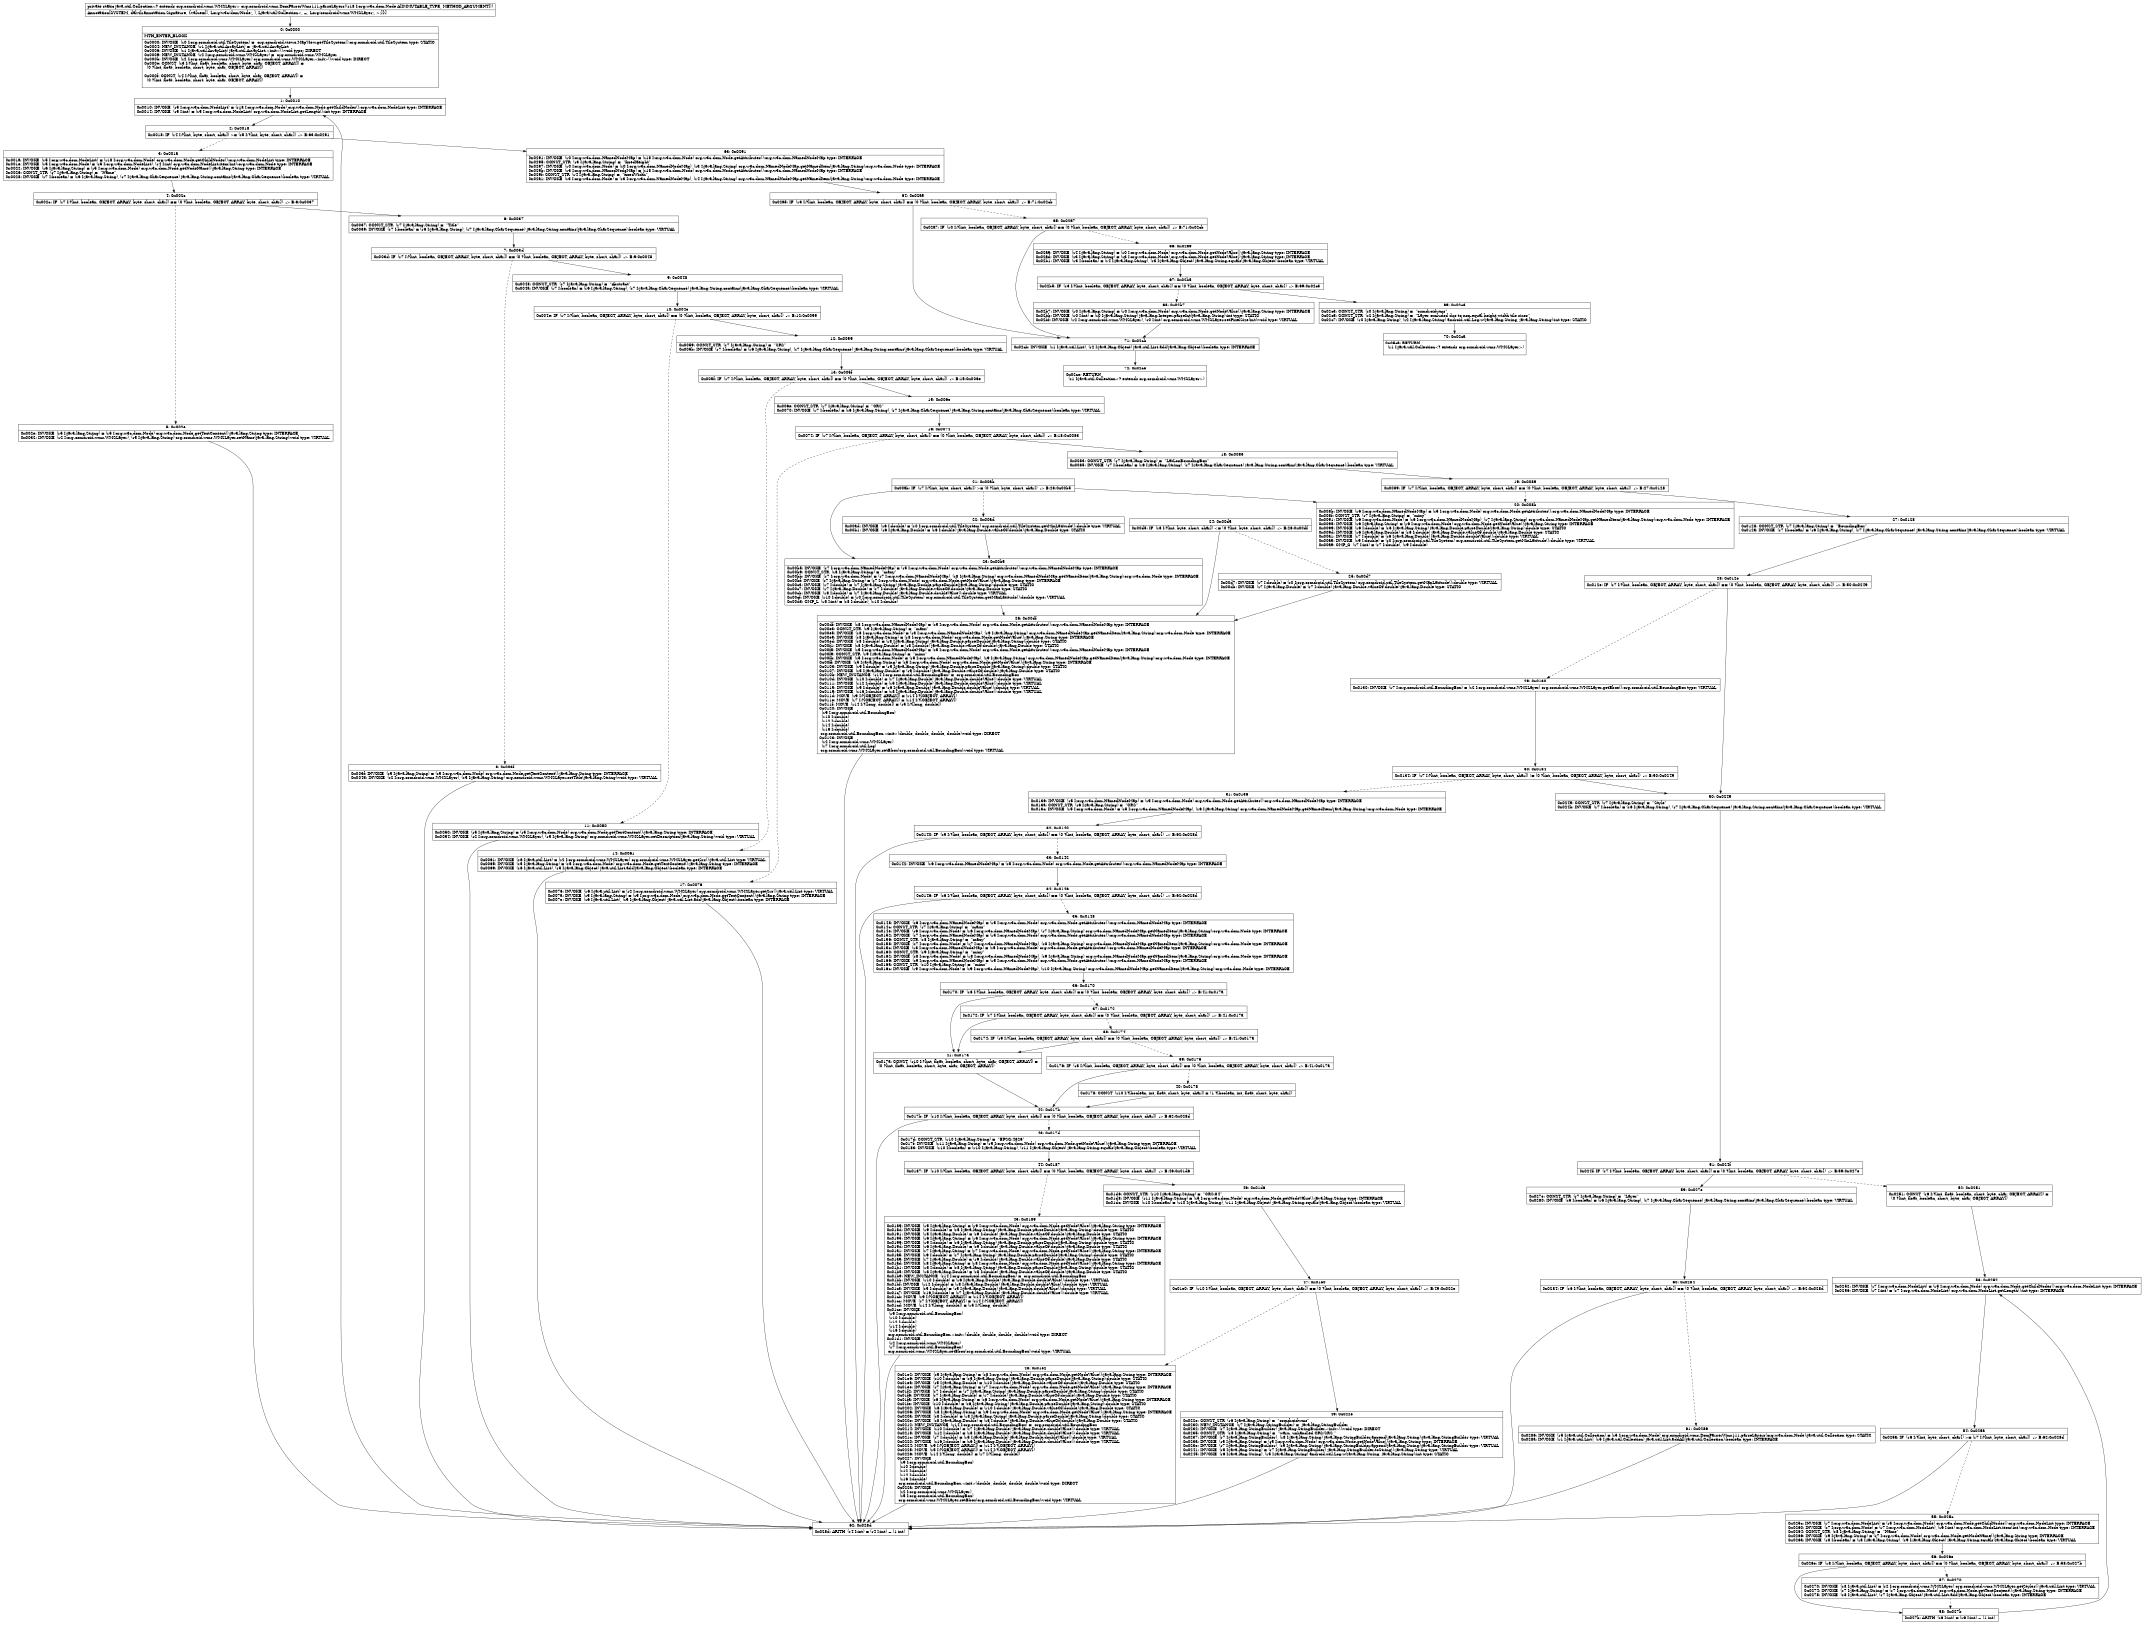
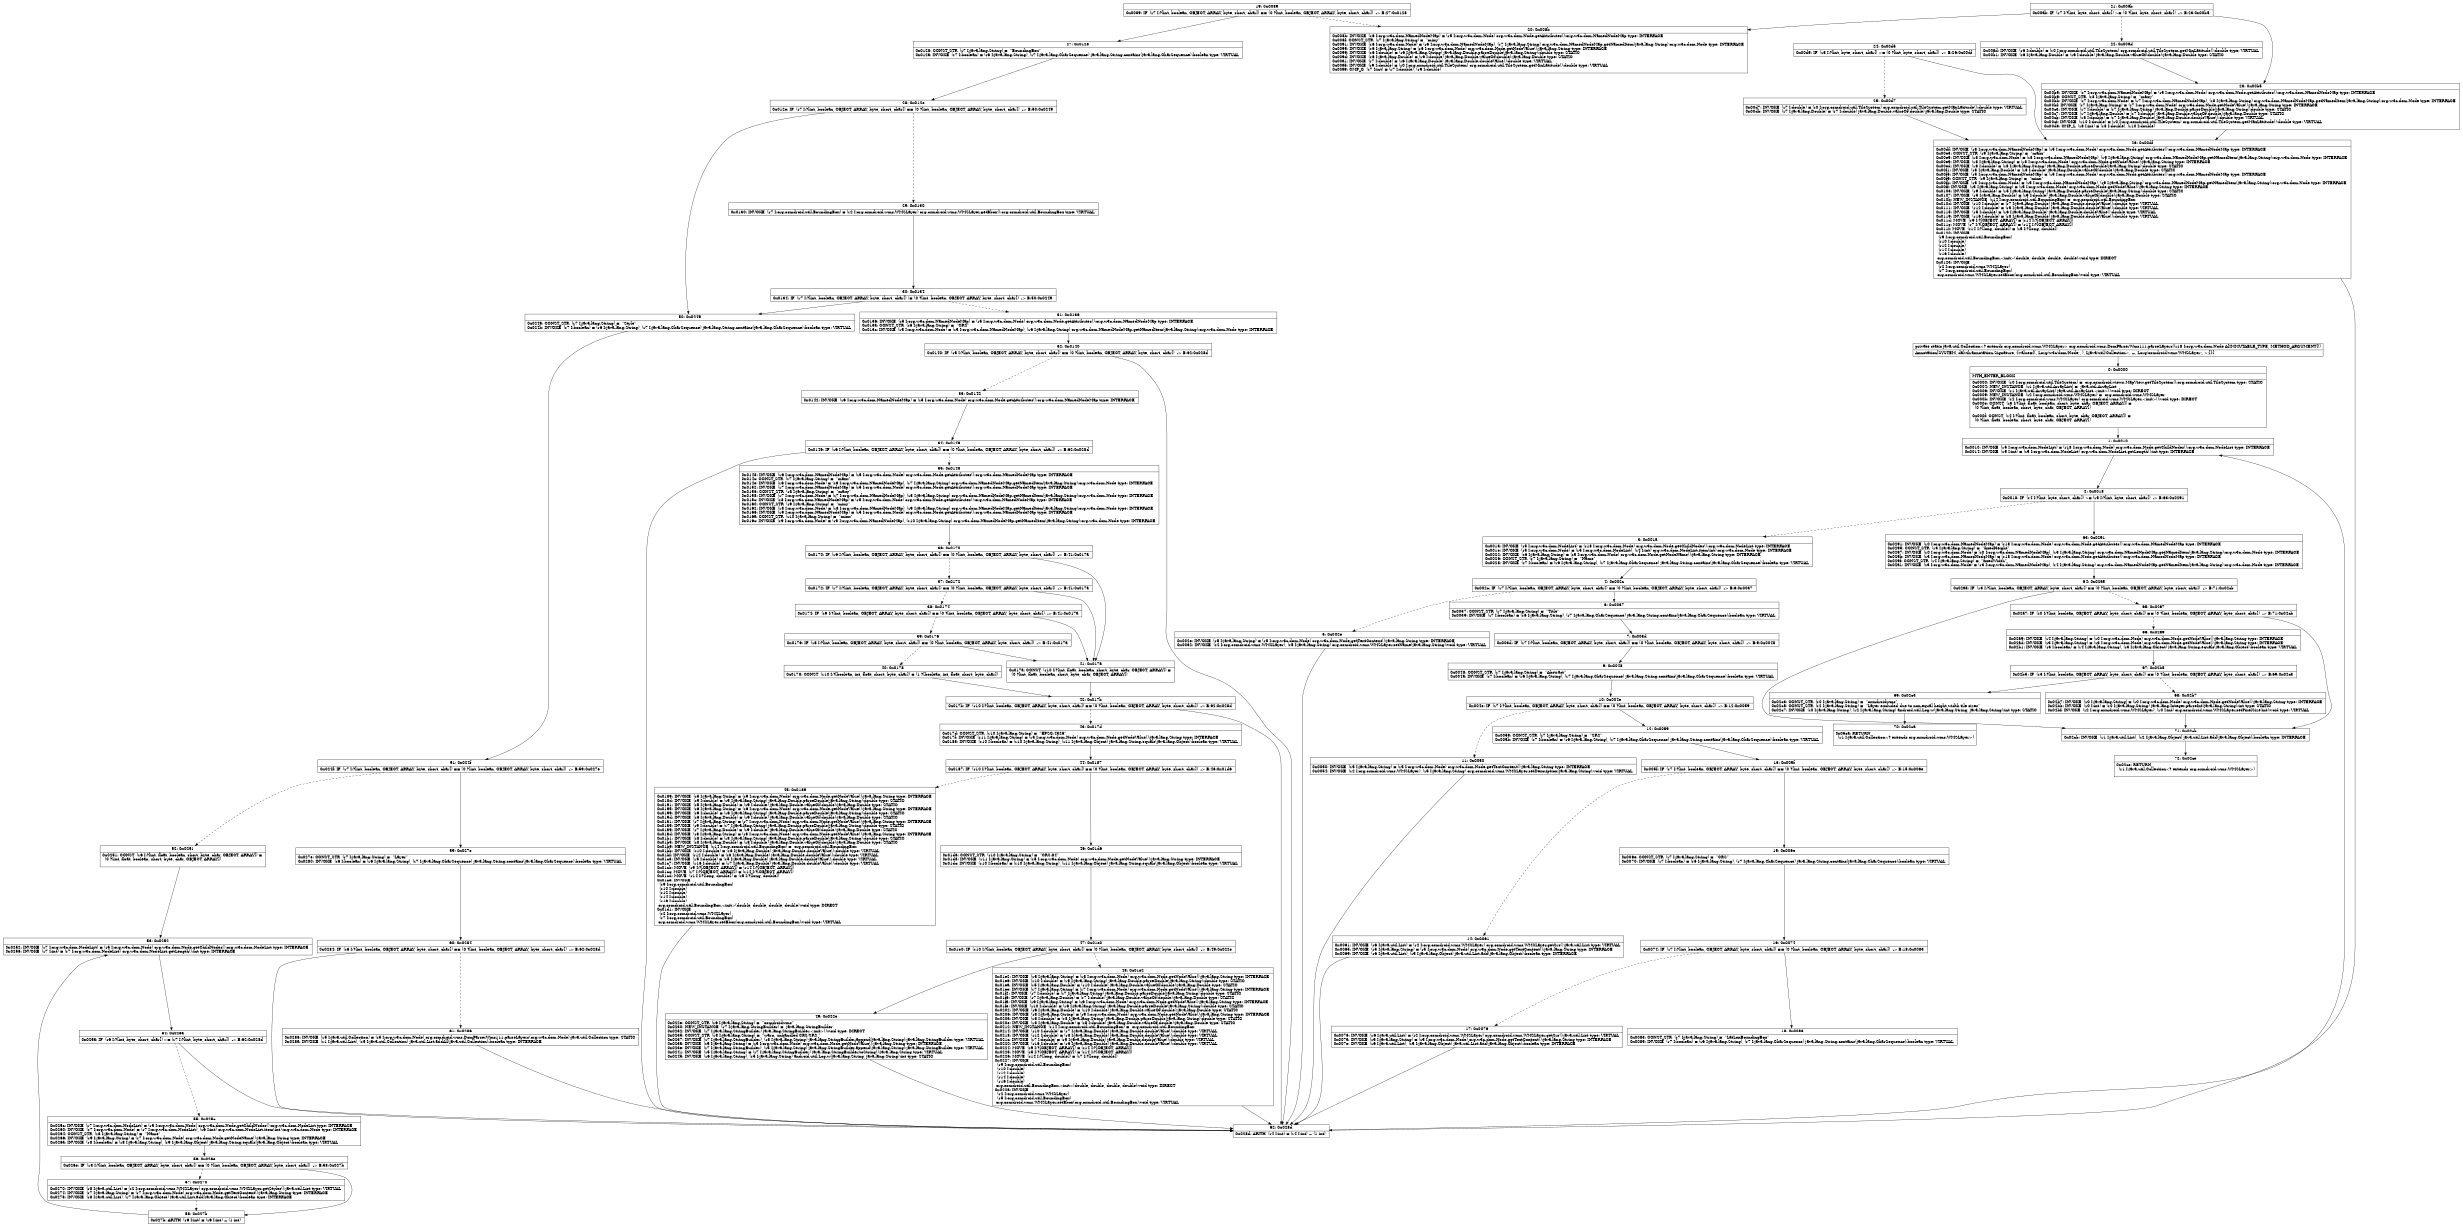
(1390, 474) -> none
(848, 746) -> (1974, 271)
(505, 773) -> none
(1091, 1078) -> (997, 653)
